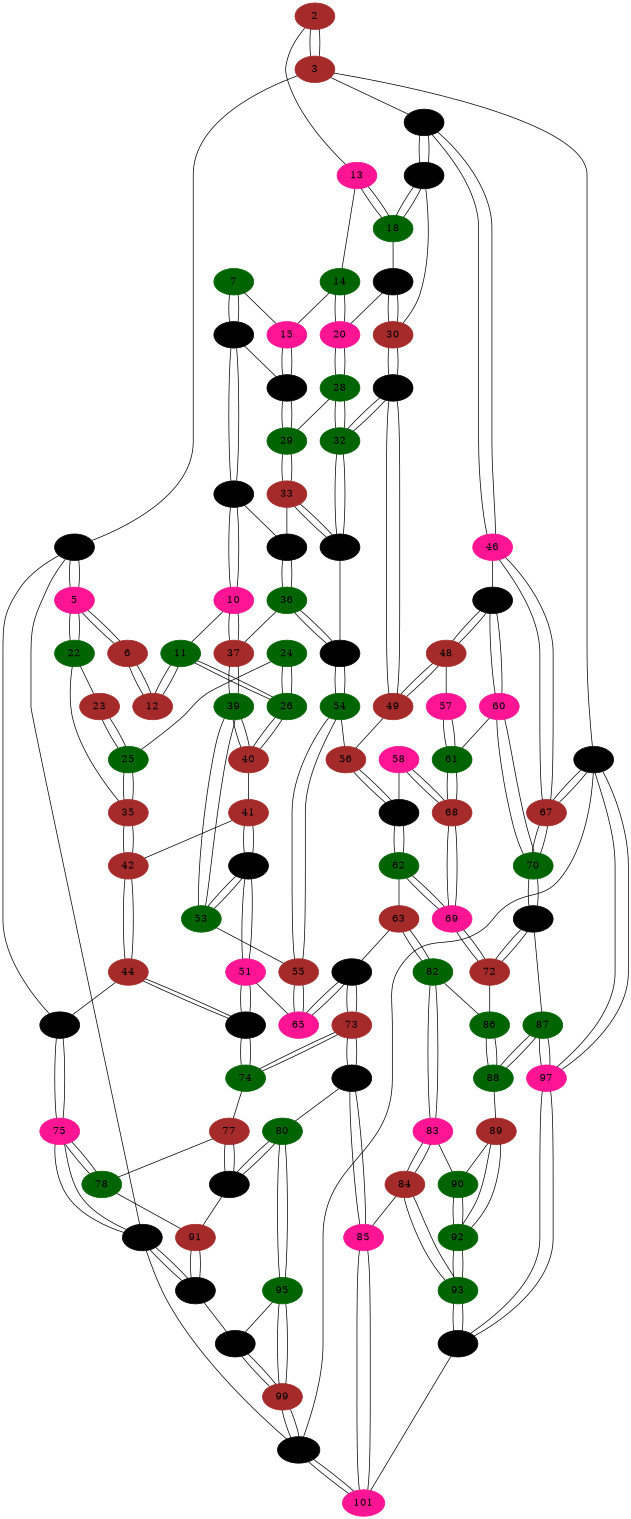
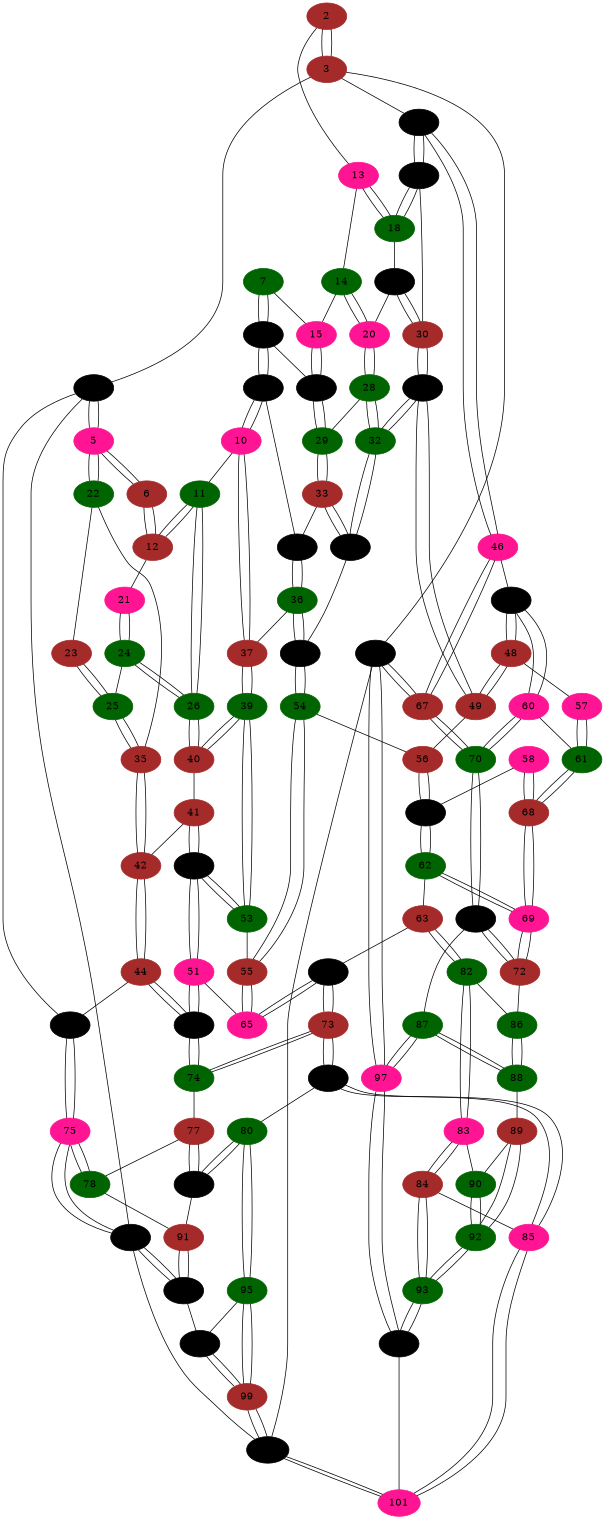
none -> (125, 600)
